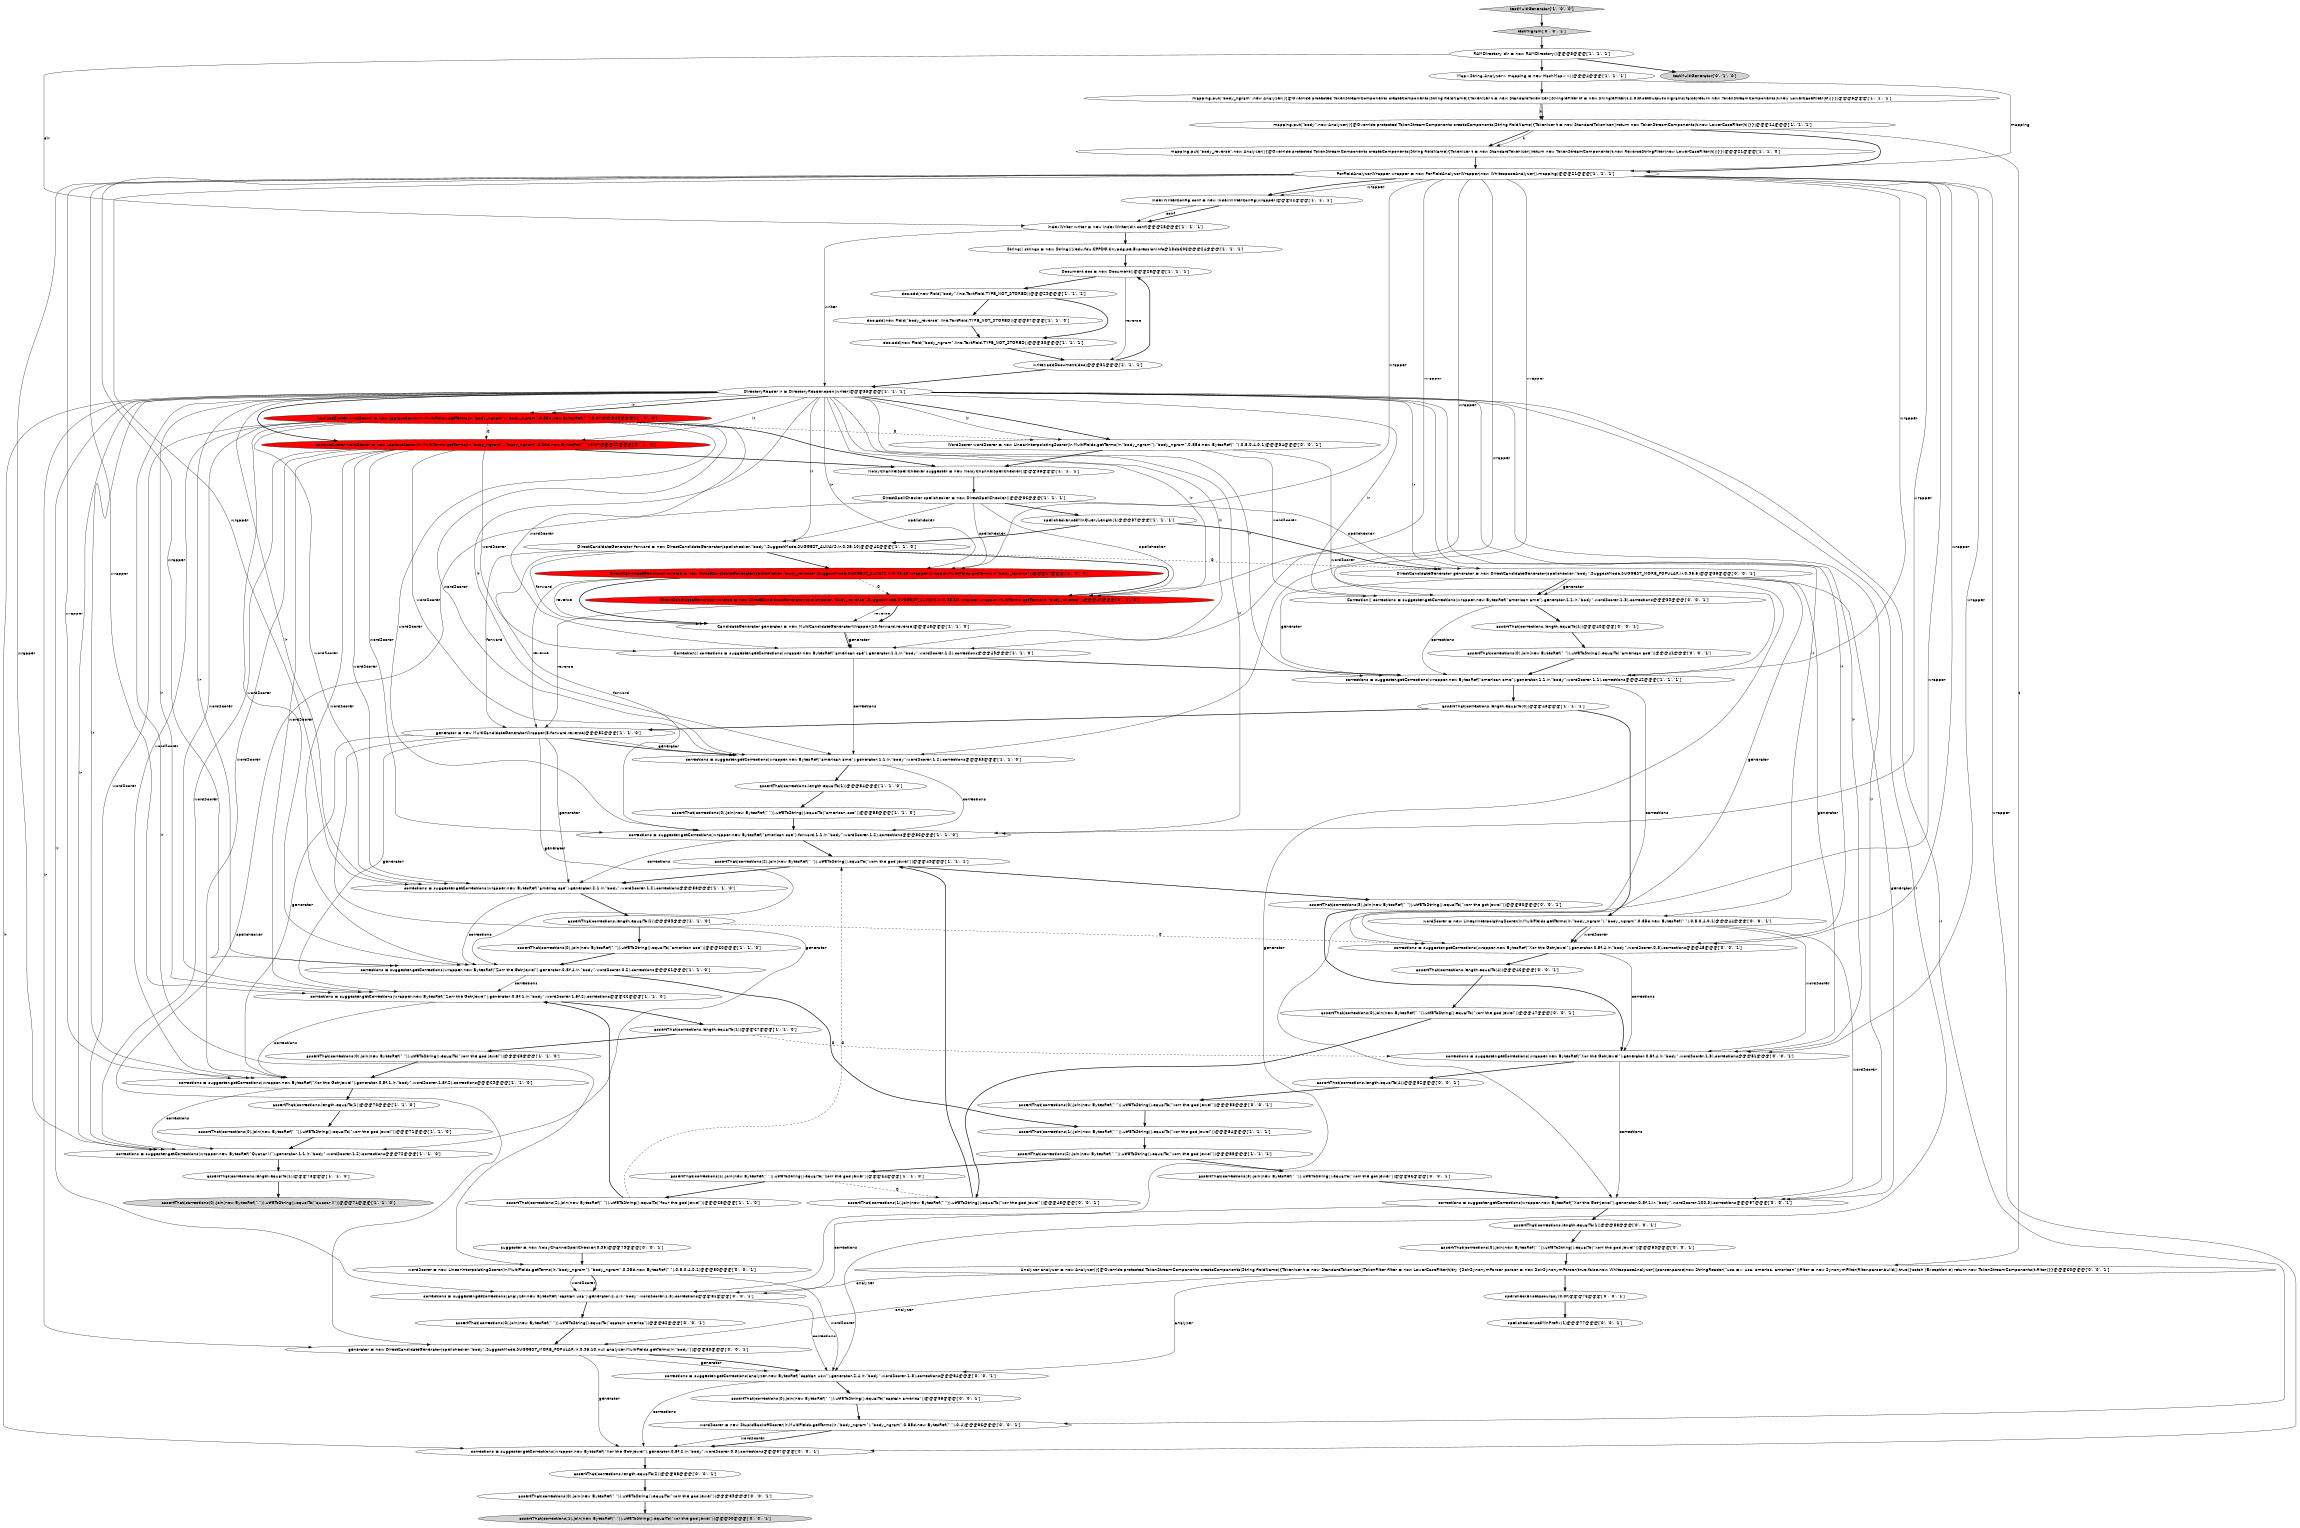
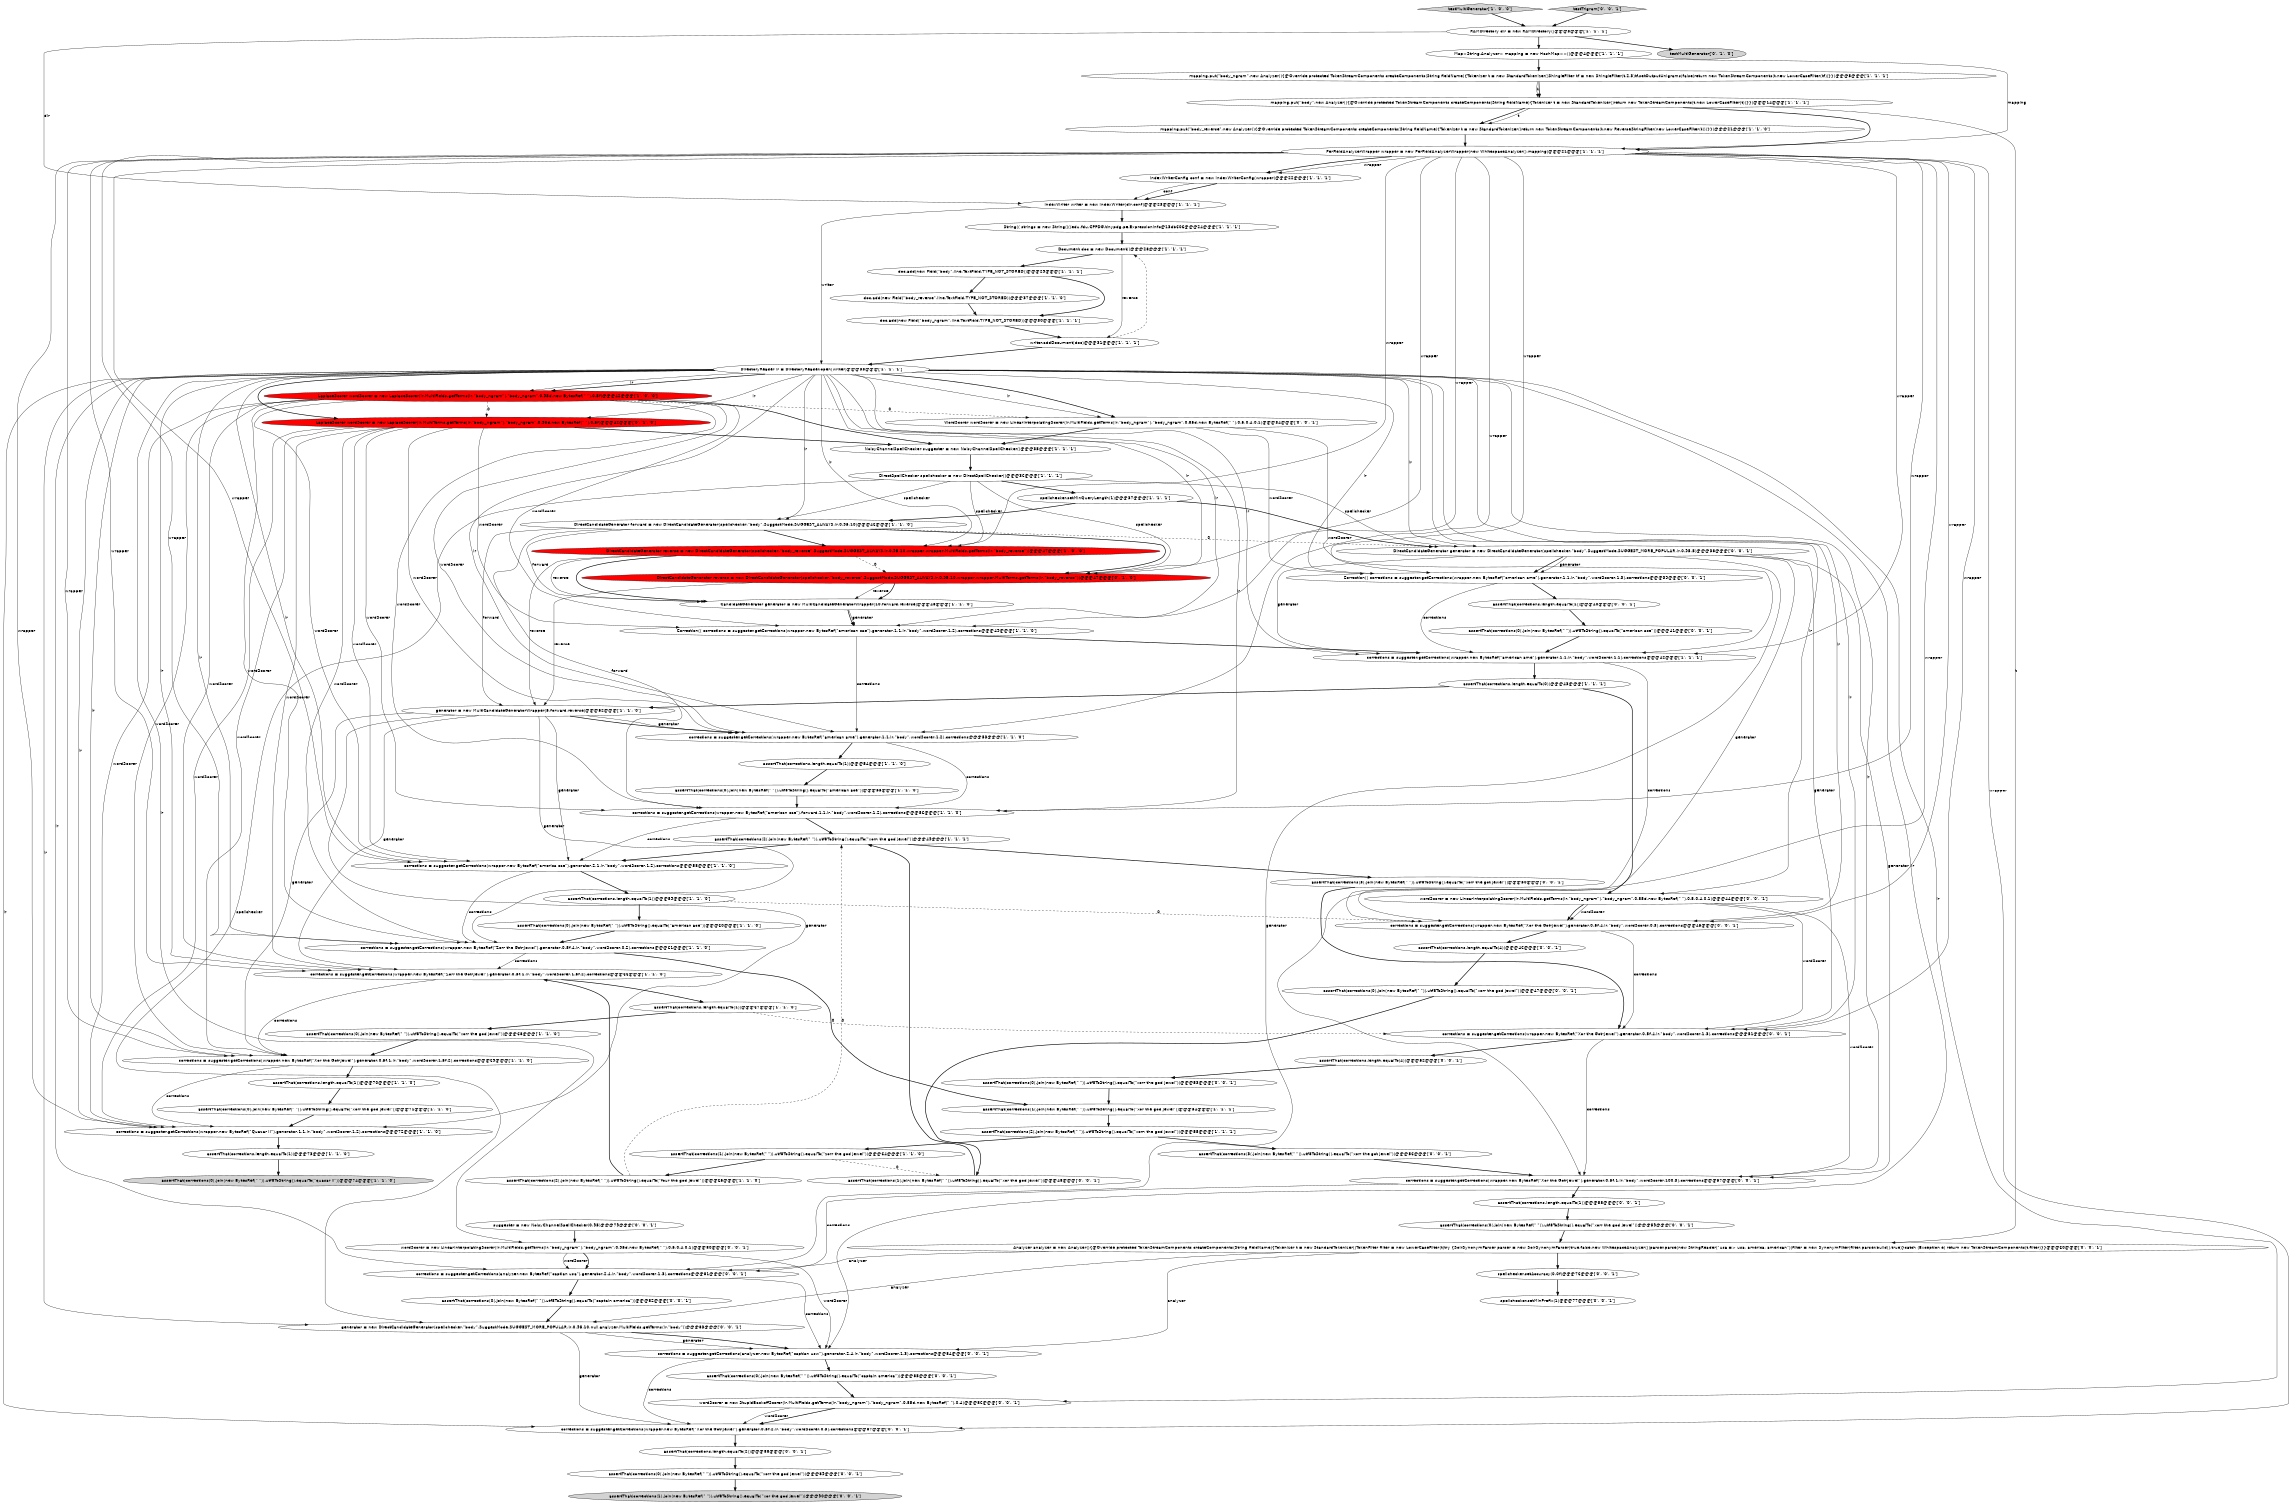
(1542, 19) -> (1507, 19)
(1150, 329) -> (1146, 306)
